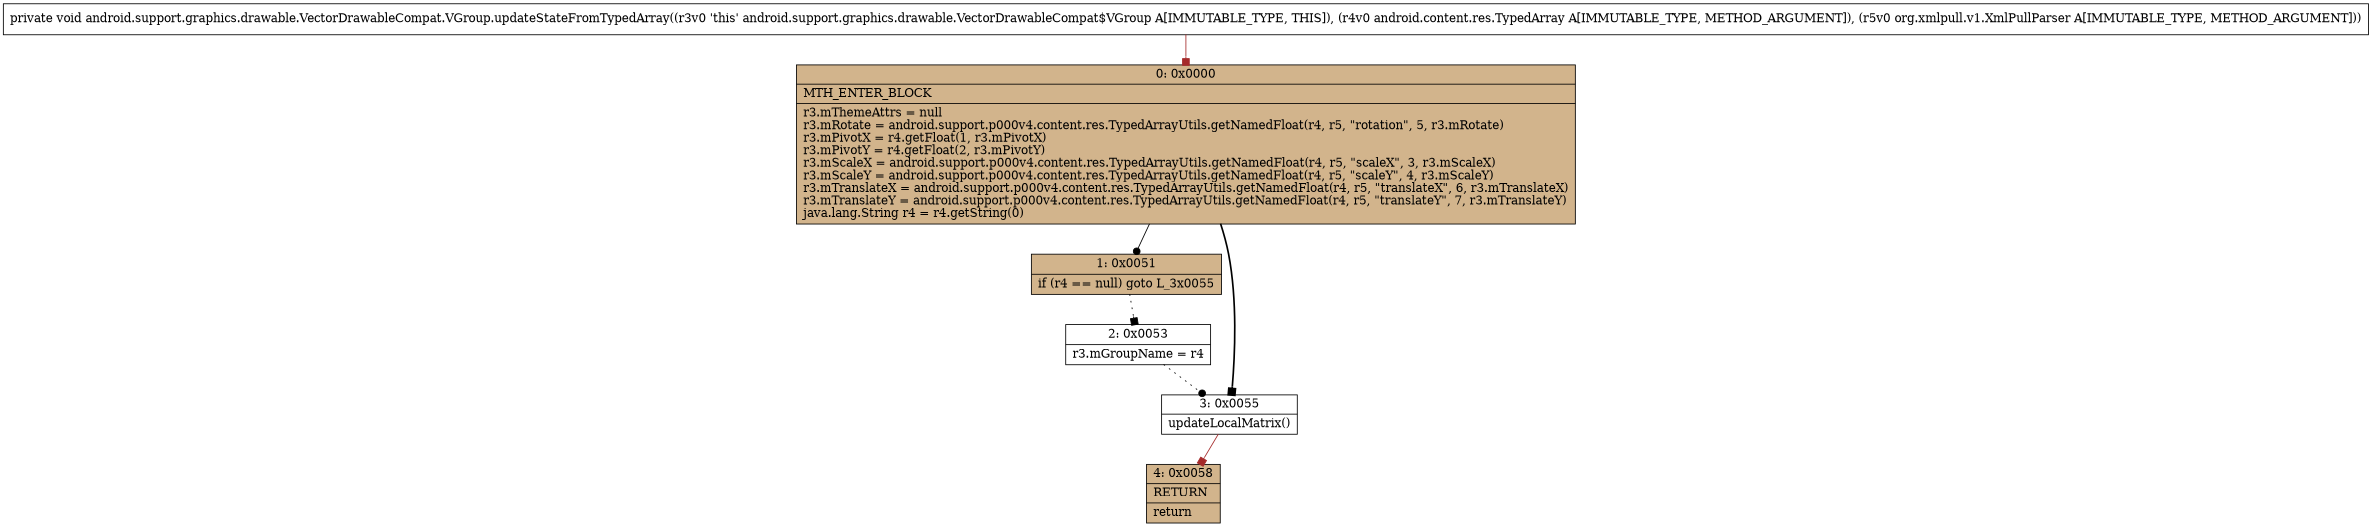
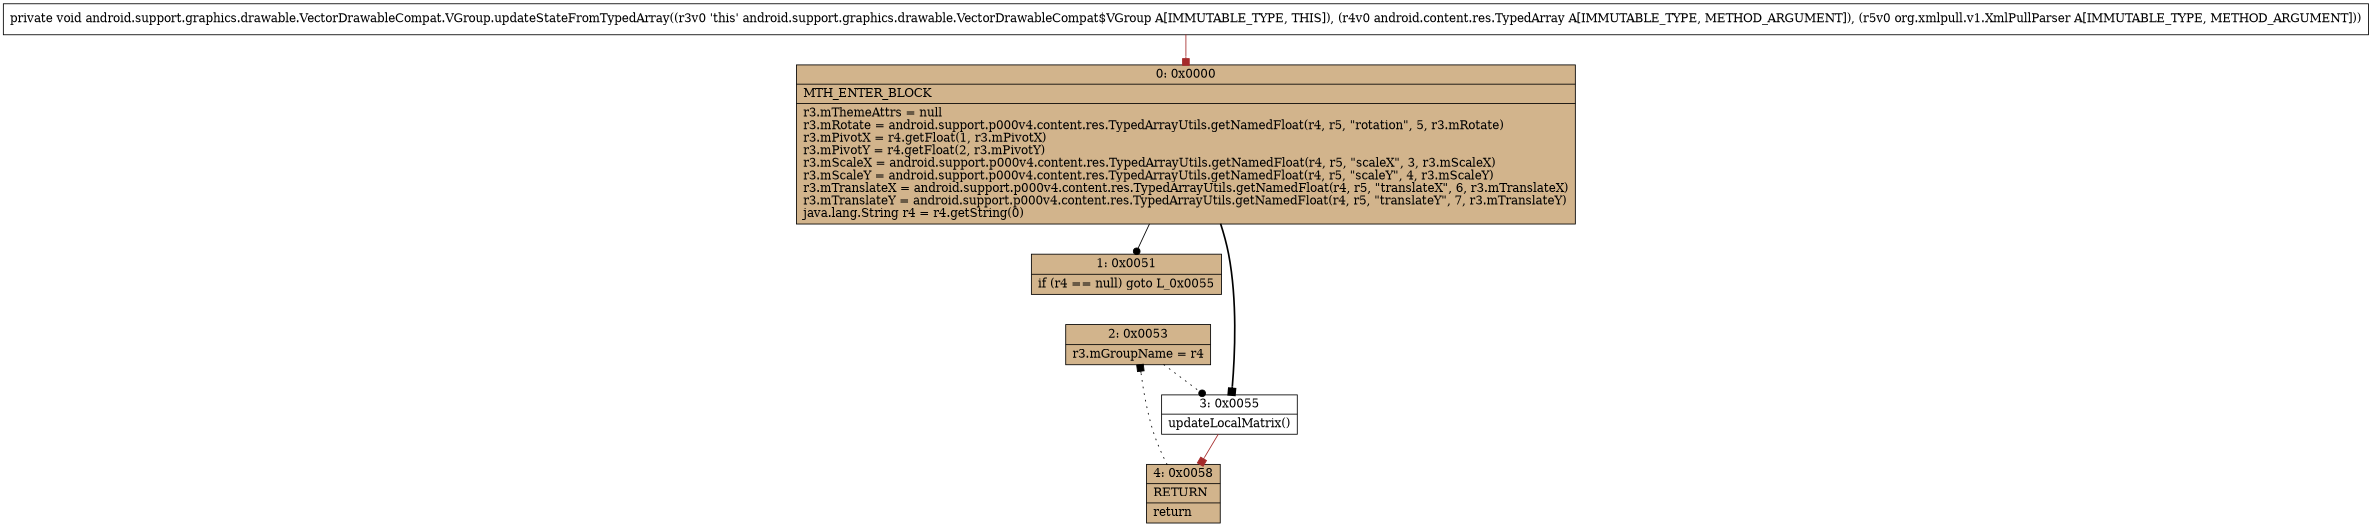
(1126, 284) -> (1126, 284)
(1132, 305) -> (1150, 420)
(1138, 345) -> (1138, 345)
